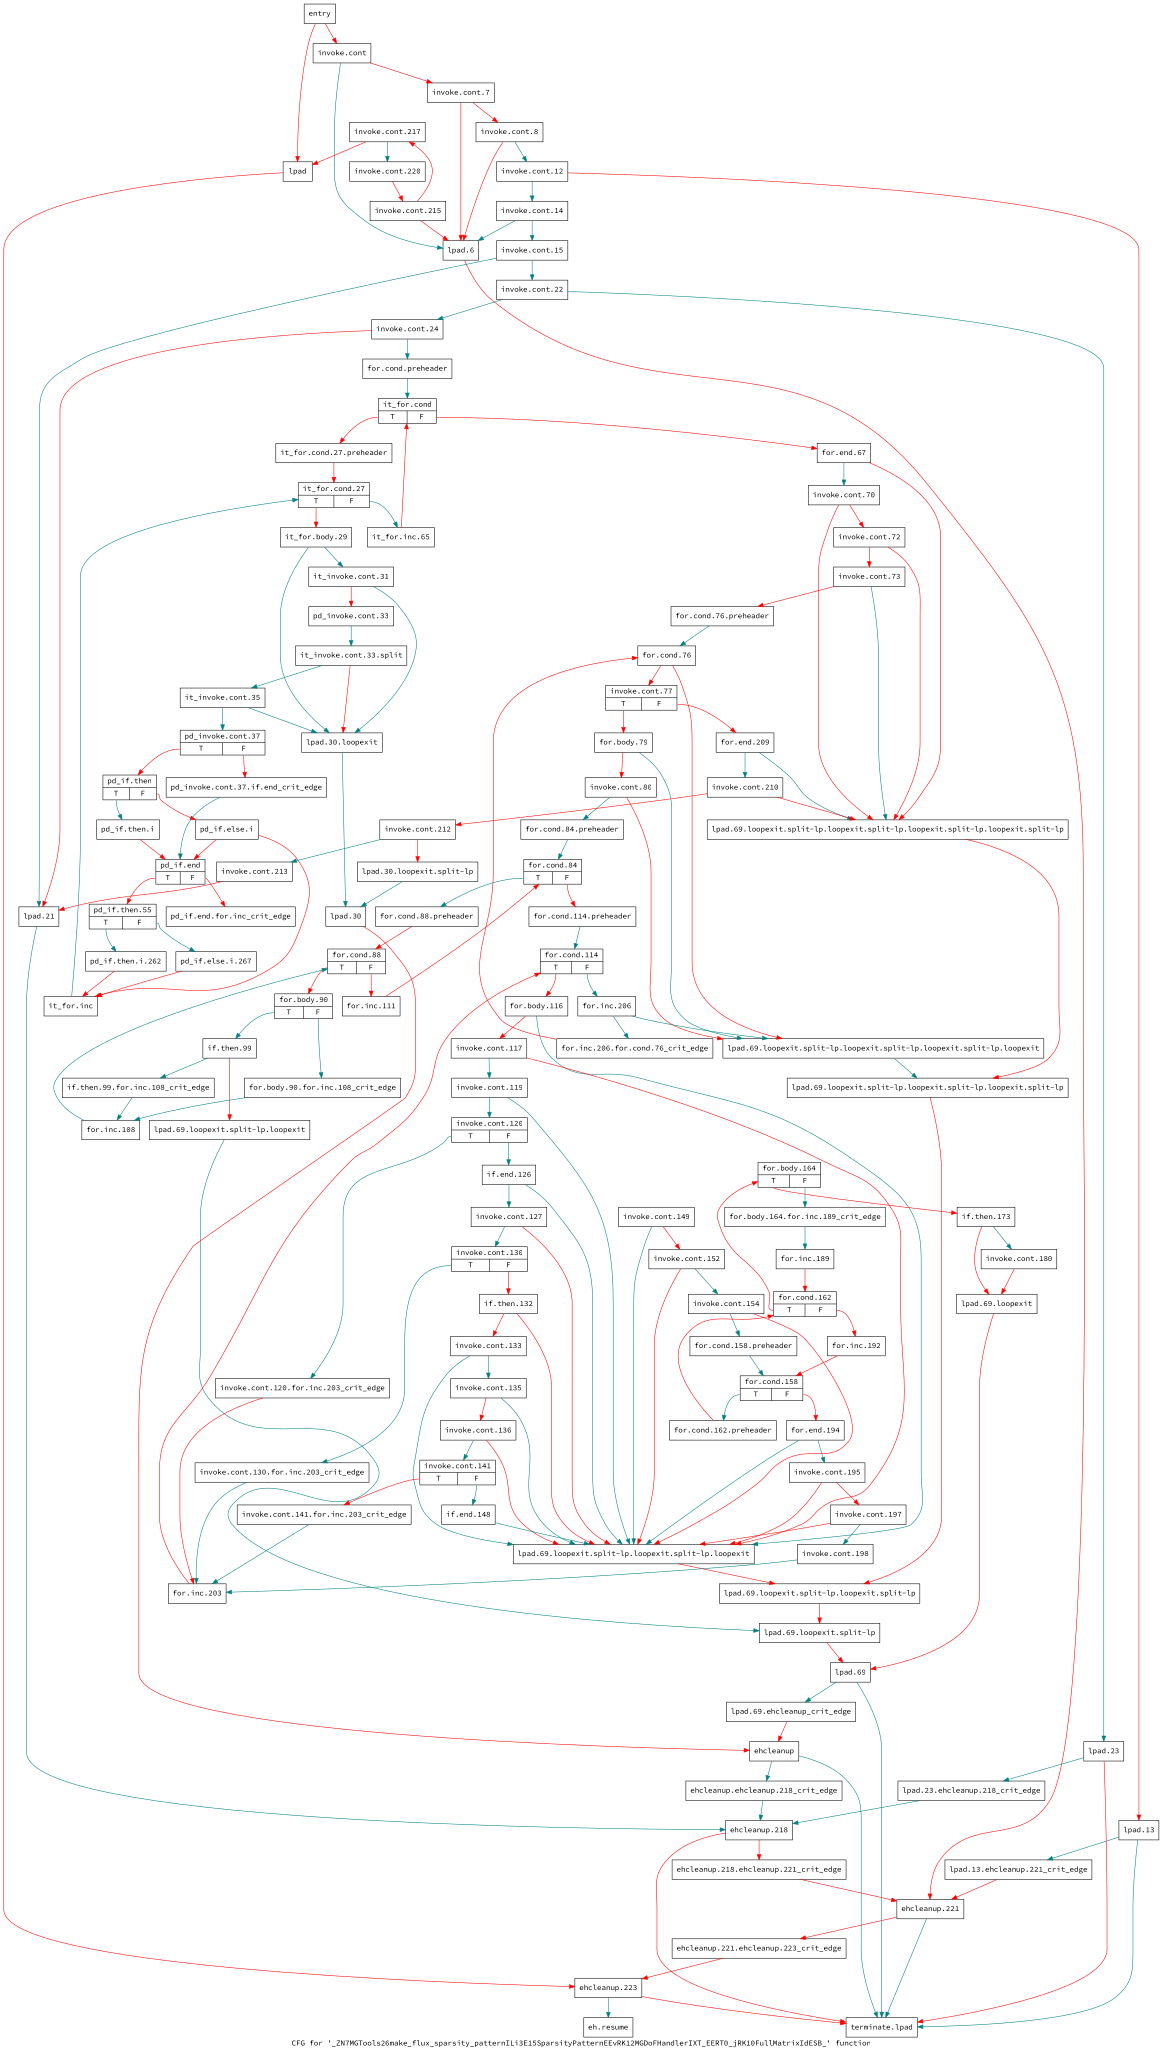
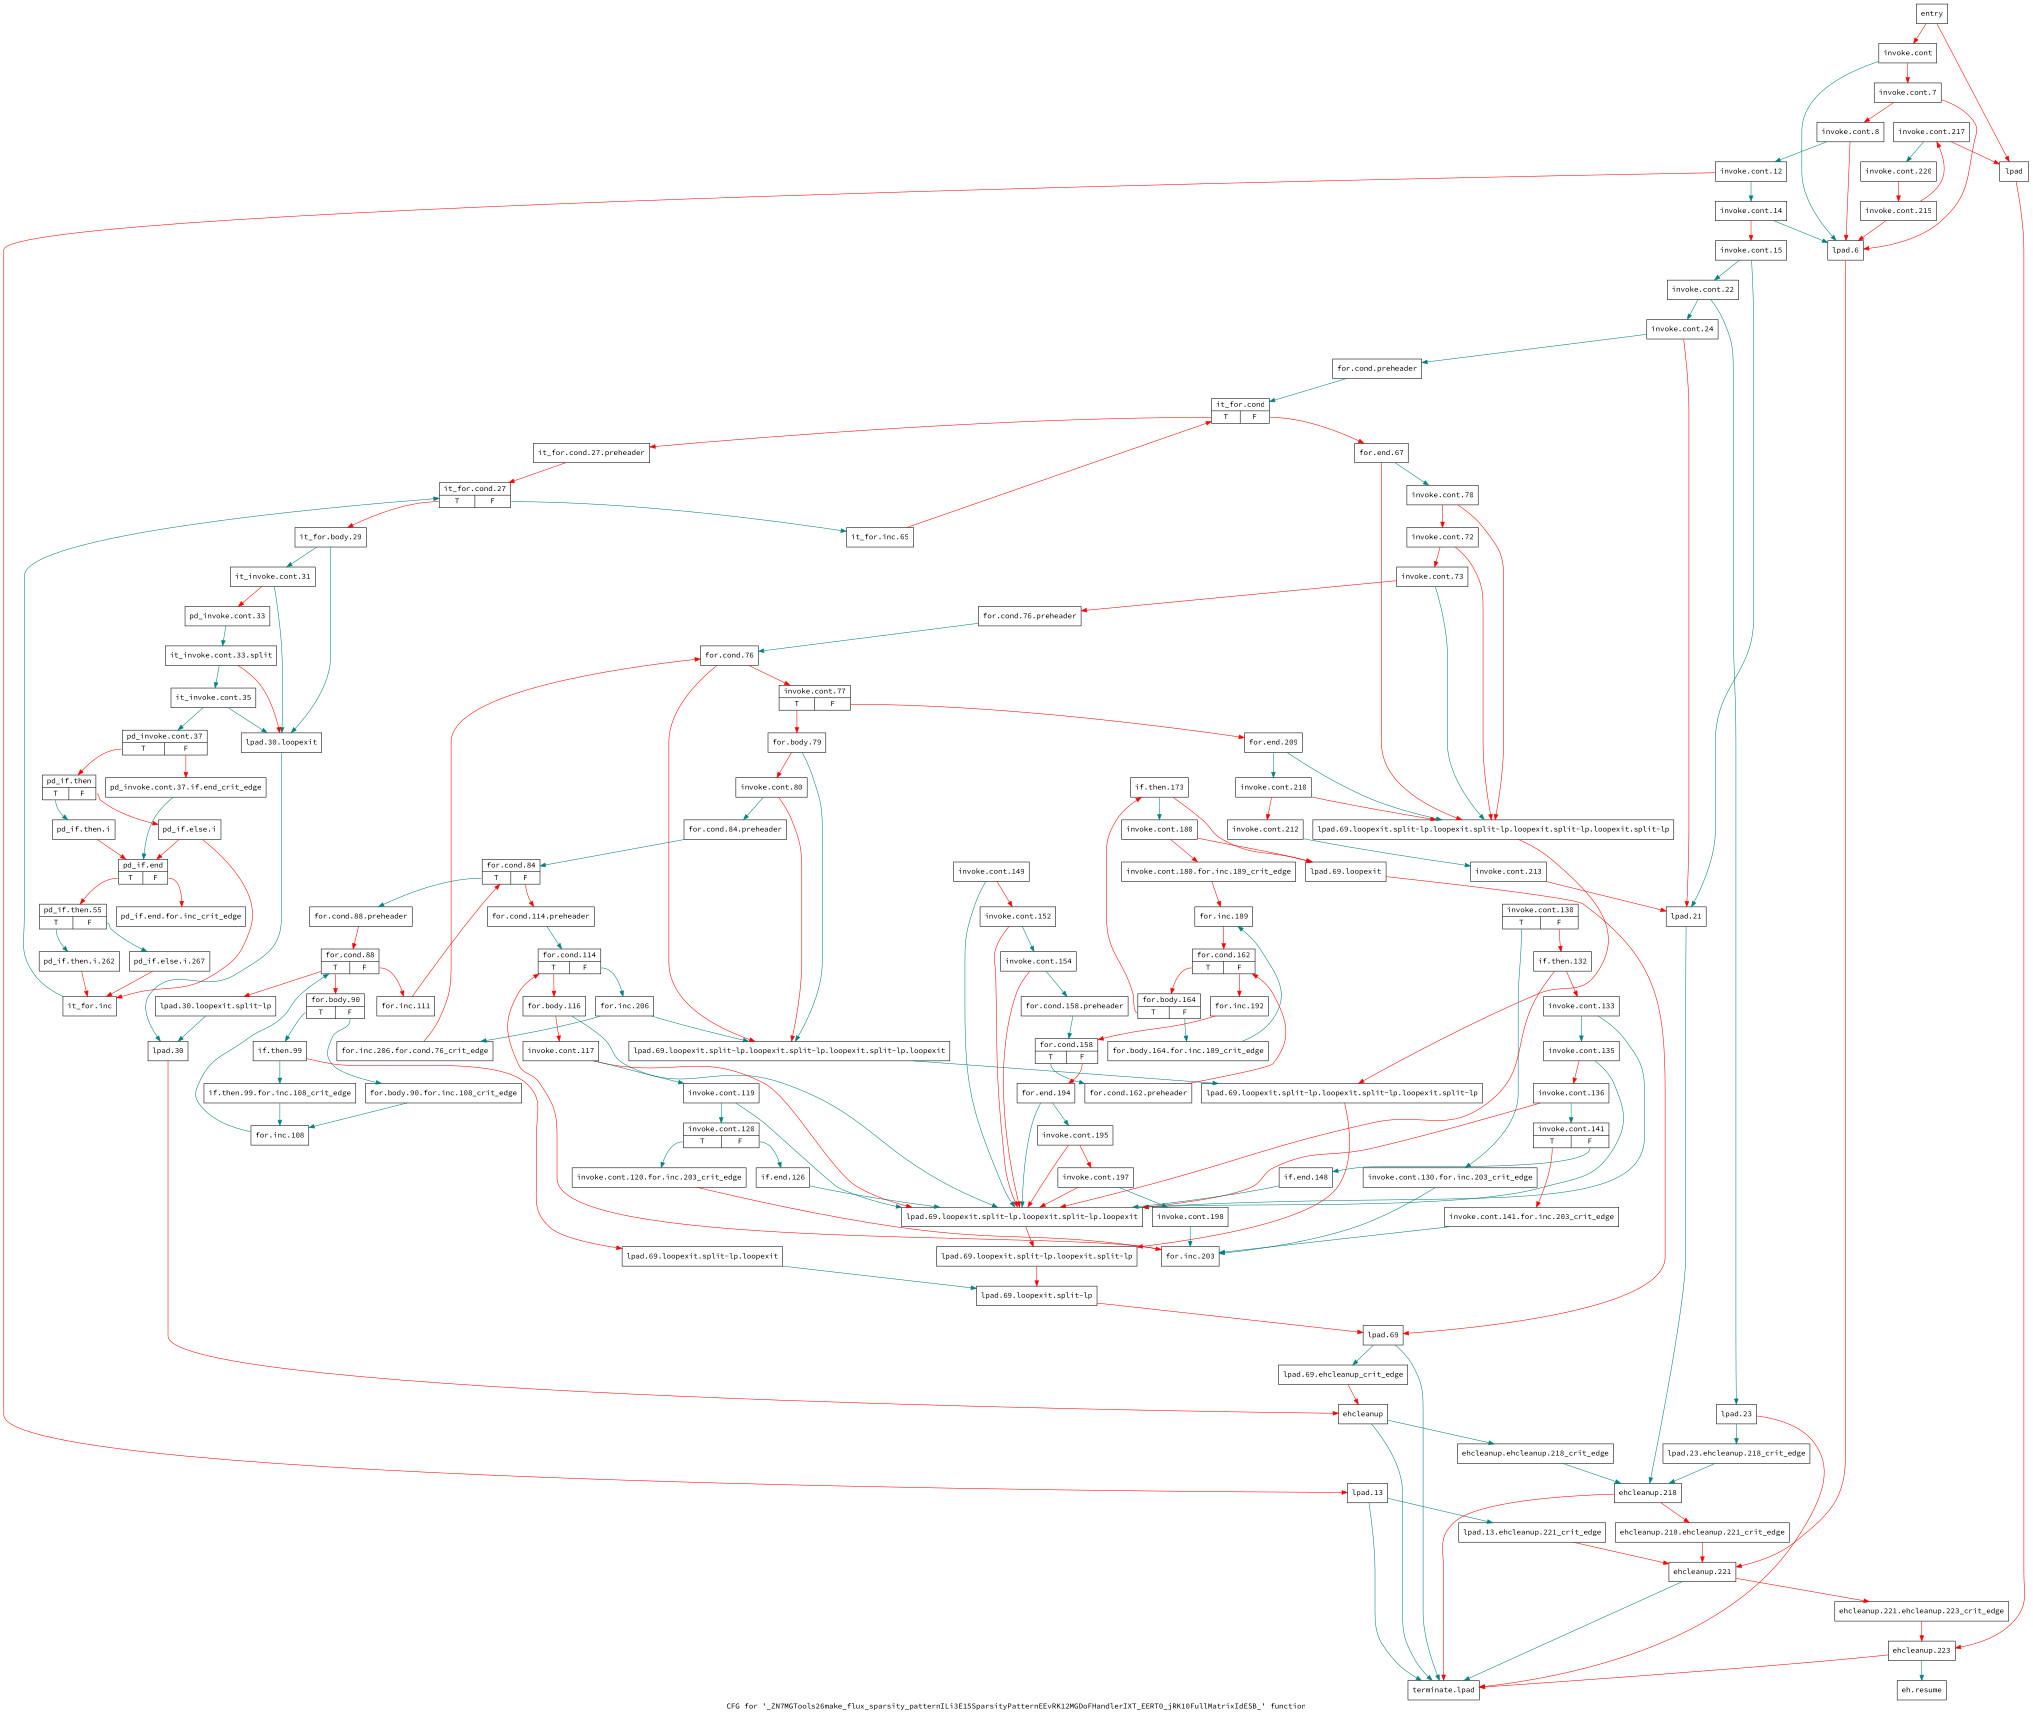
(532, 228) -> (1751, 228)
(418, 848) -> (285, 983)
none -> (1209, 872)
(509, 1217) -> none
